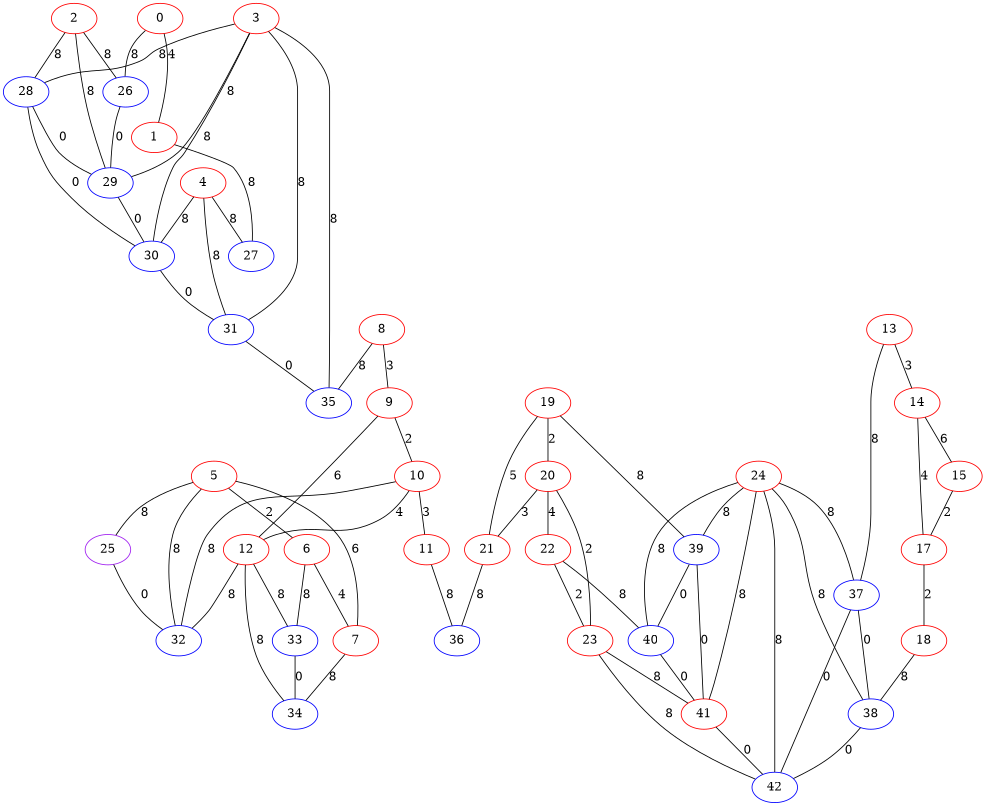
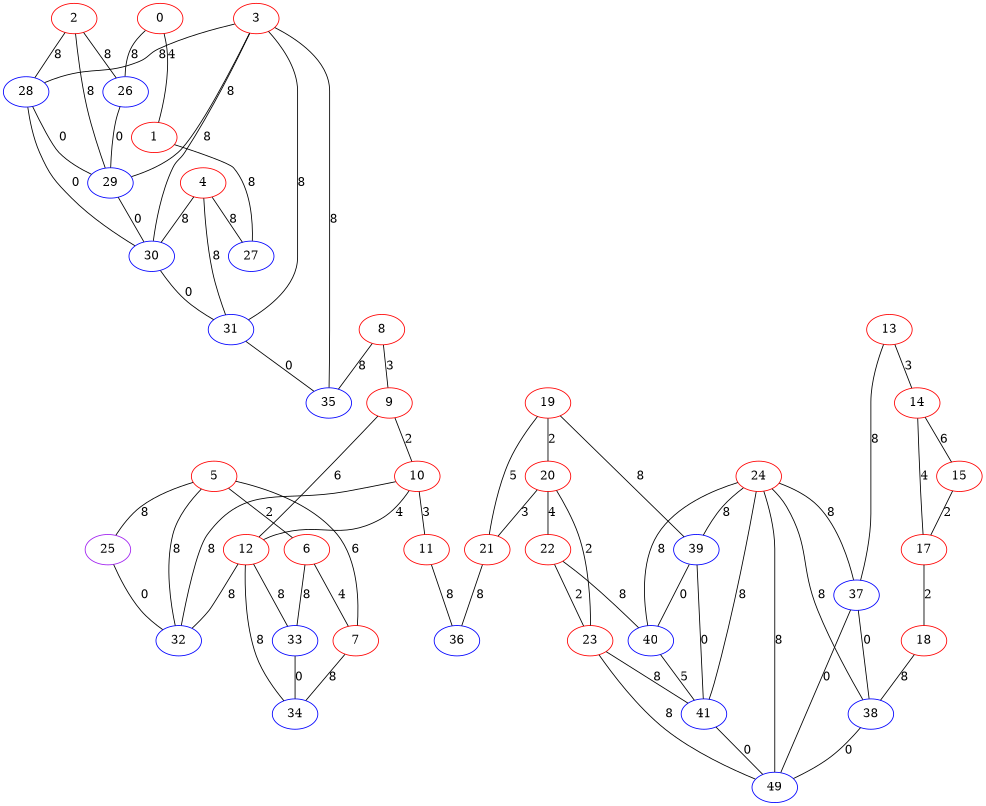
(685, 677) -> (685, 677)
(704, 714) -> (704, 714)
(775, 787) -> (775, 787)
